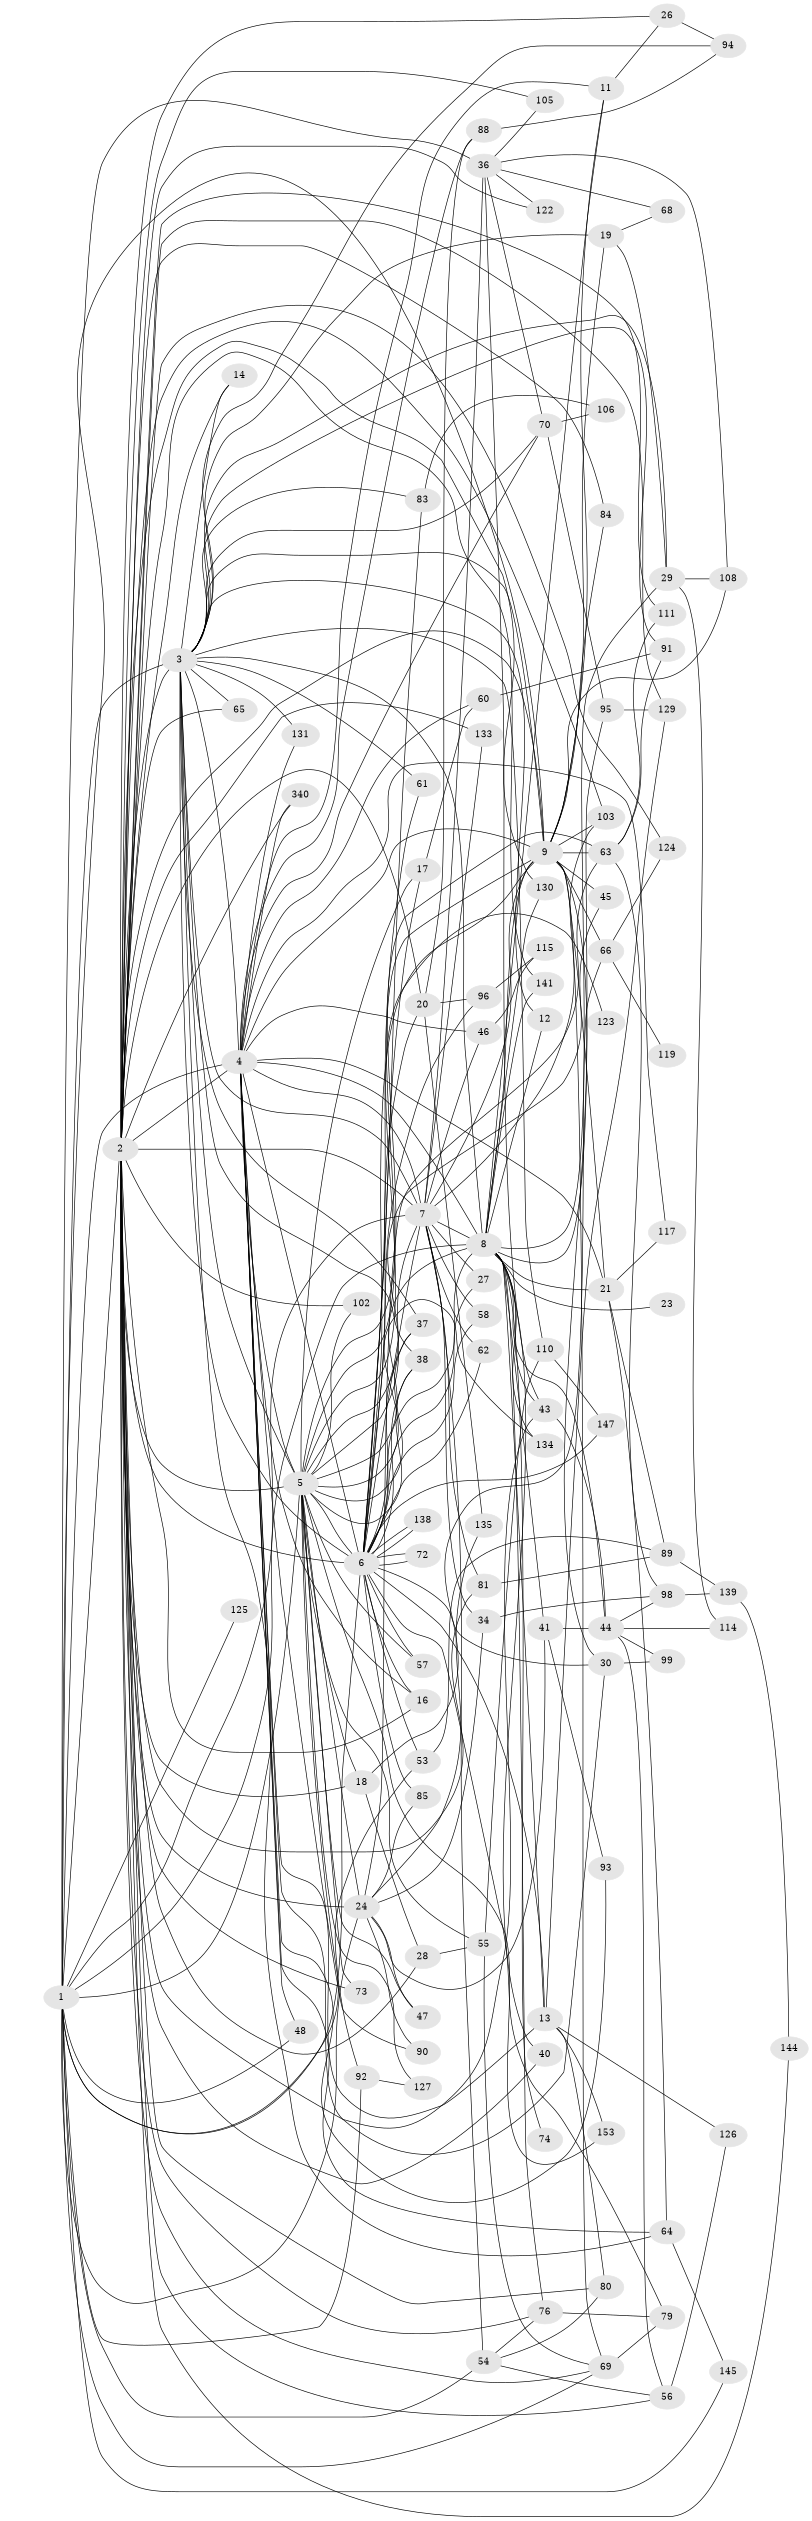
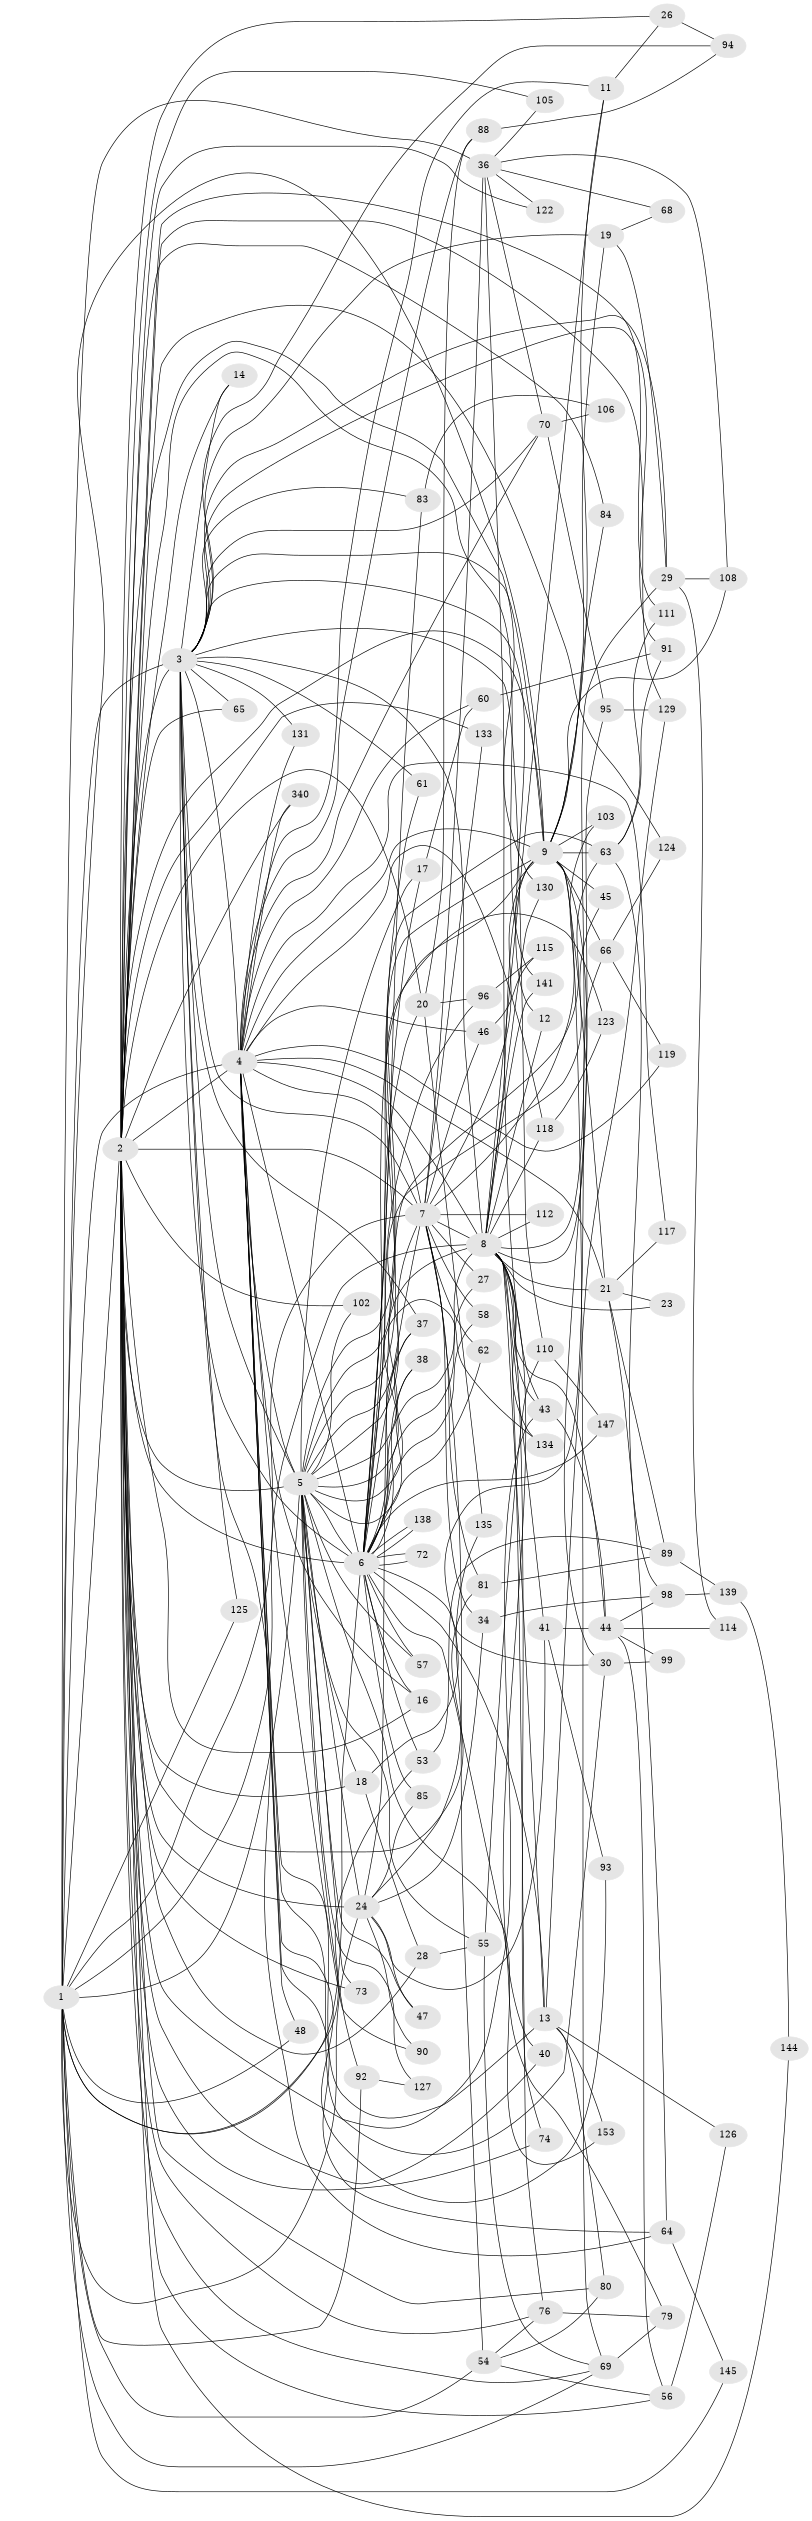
(165, 390) -> (157, 2068)
(205, 1077) -> (196, 1136)
none -> (449, 1101)
none -> (545, 1130)
none -> (545, 1215)
none -> (637, 1297)
